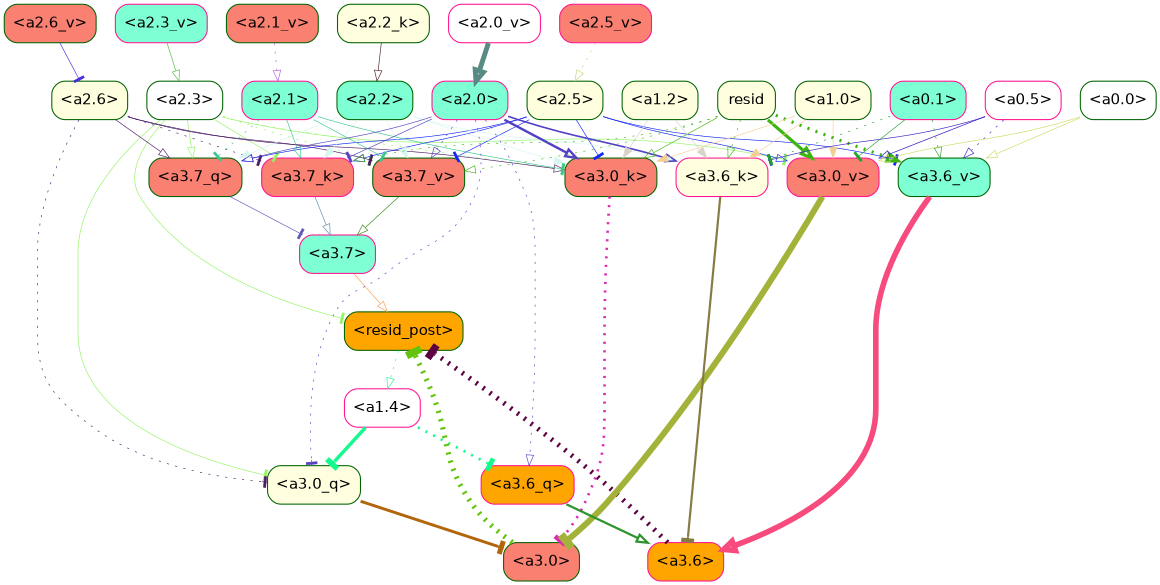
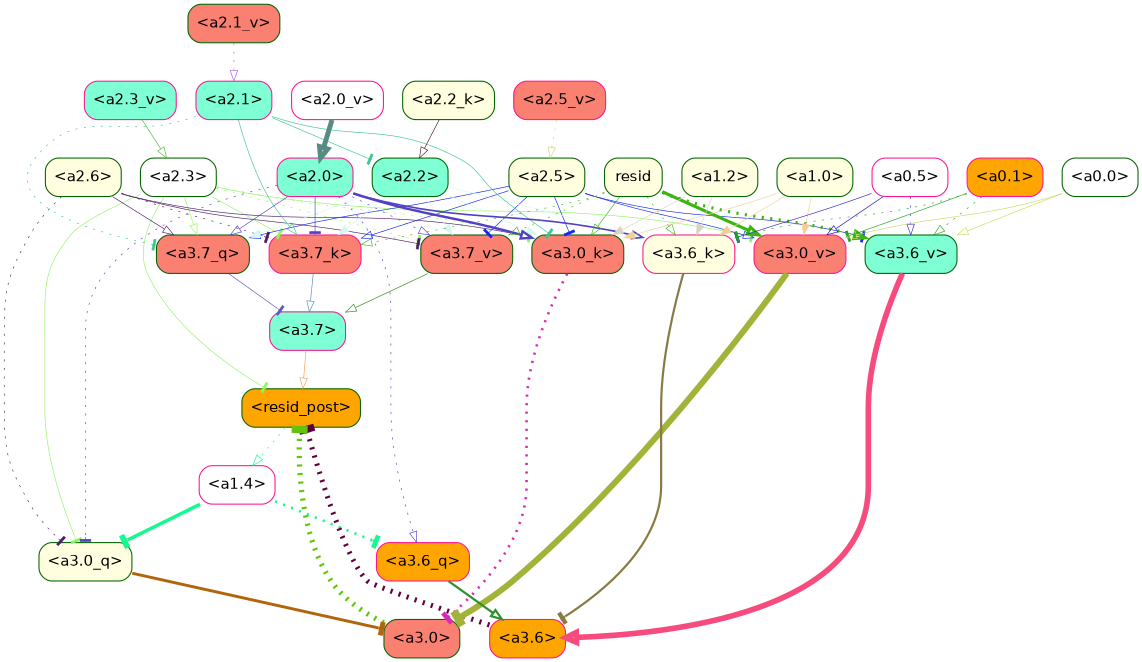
(50, 23) -> none
(928, 100) -> (1005, 177)
(332, 129) -> (320, 138)
